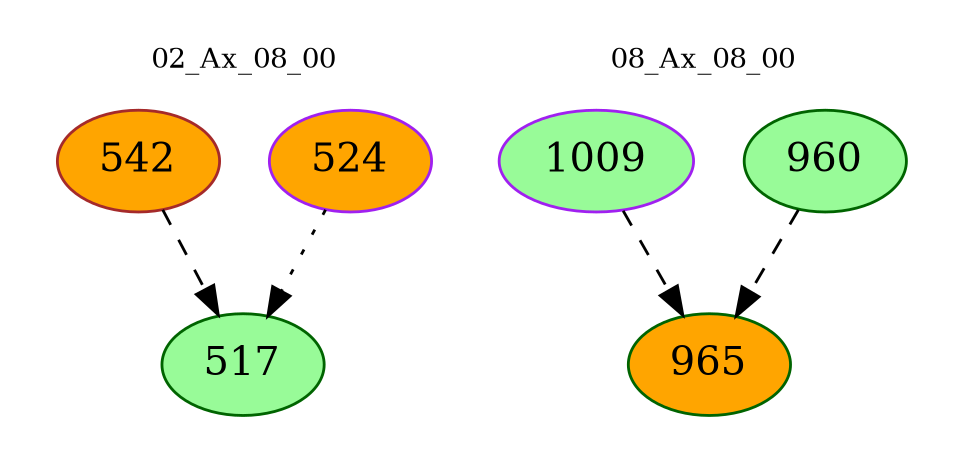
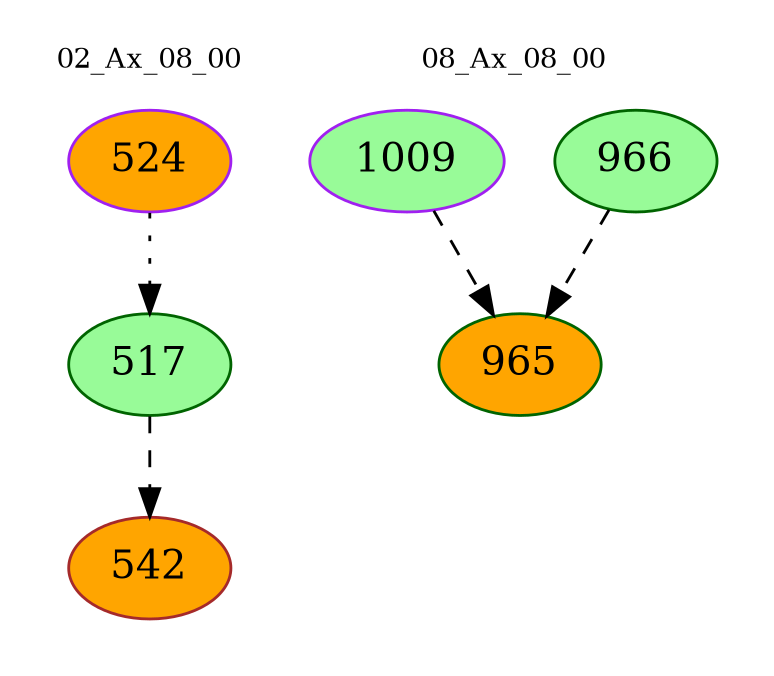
(825, 161) -> (636, 161)
(184, 250) -> (150, 452)
